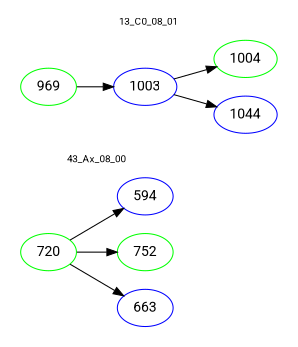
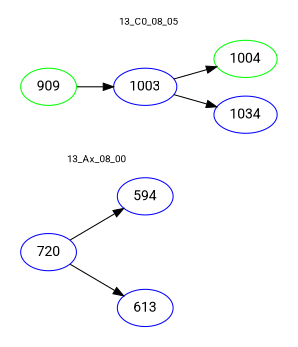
(149, 22) -> (149, 22)
(49, 87) -> (49, 87)
(246, 115) -> (246, 115)
(97, 160) -> (97, 160)
(49, 252) -> (49, 252)
(145, 252) -> none
(145, 308) -> (145, 308)
